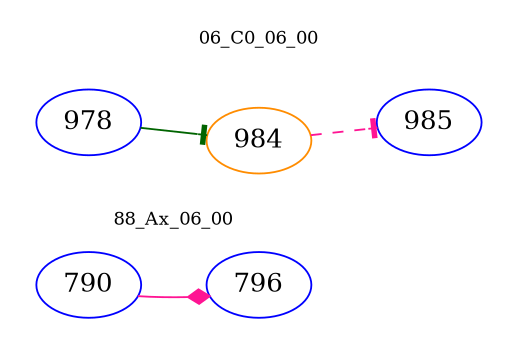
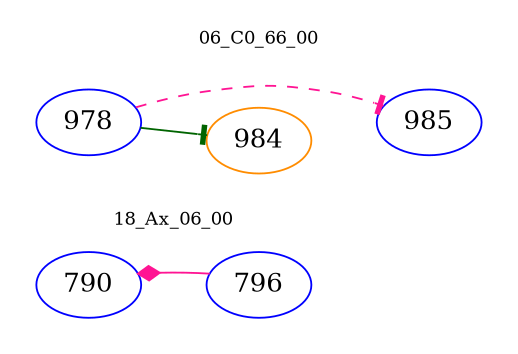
(259, 39) -> (259, 39)
(339, 132) -> (255, 86)
(174, 220) -> (174, 220)
(163, 297) -> (185, 273)
